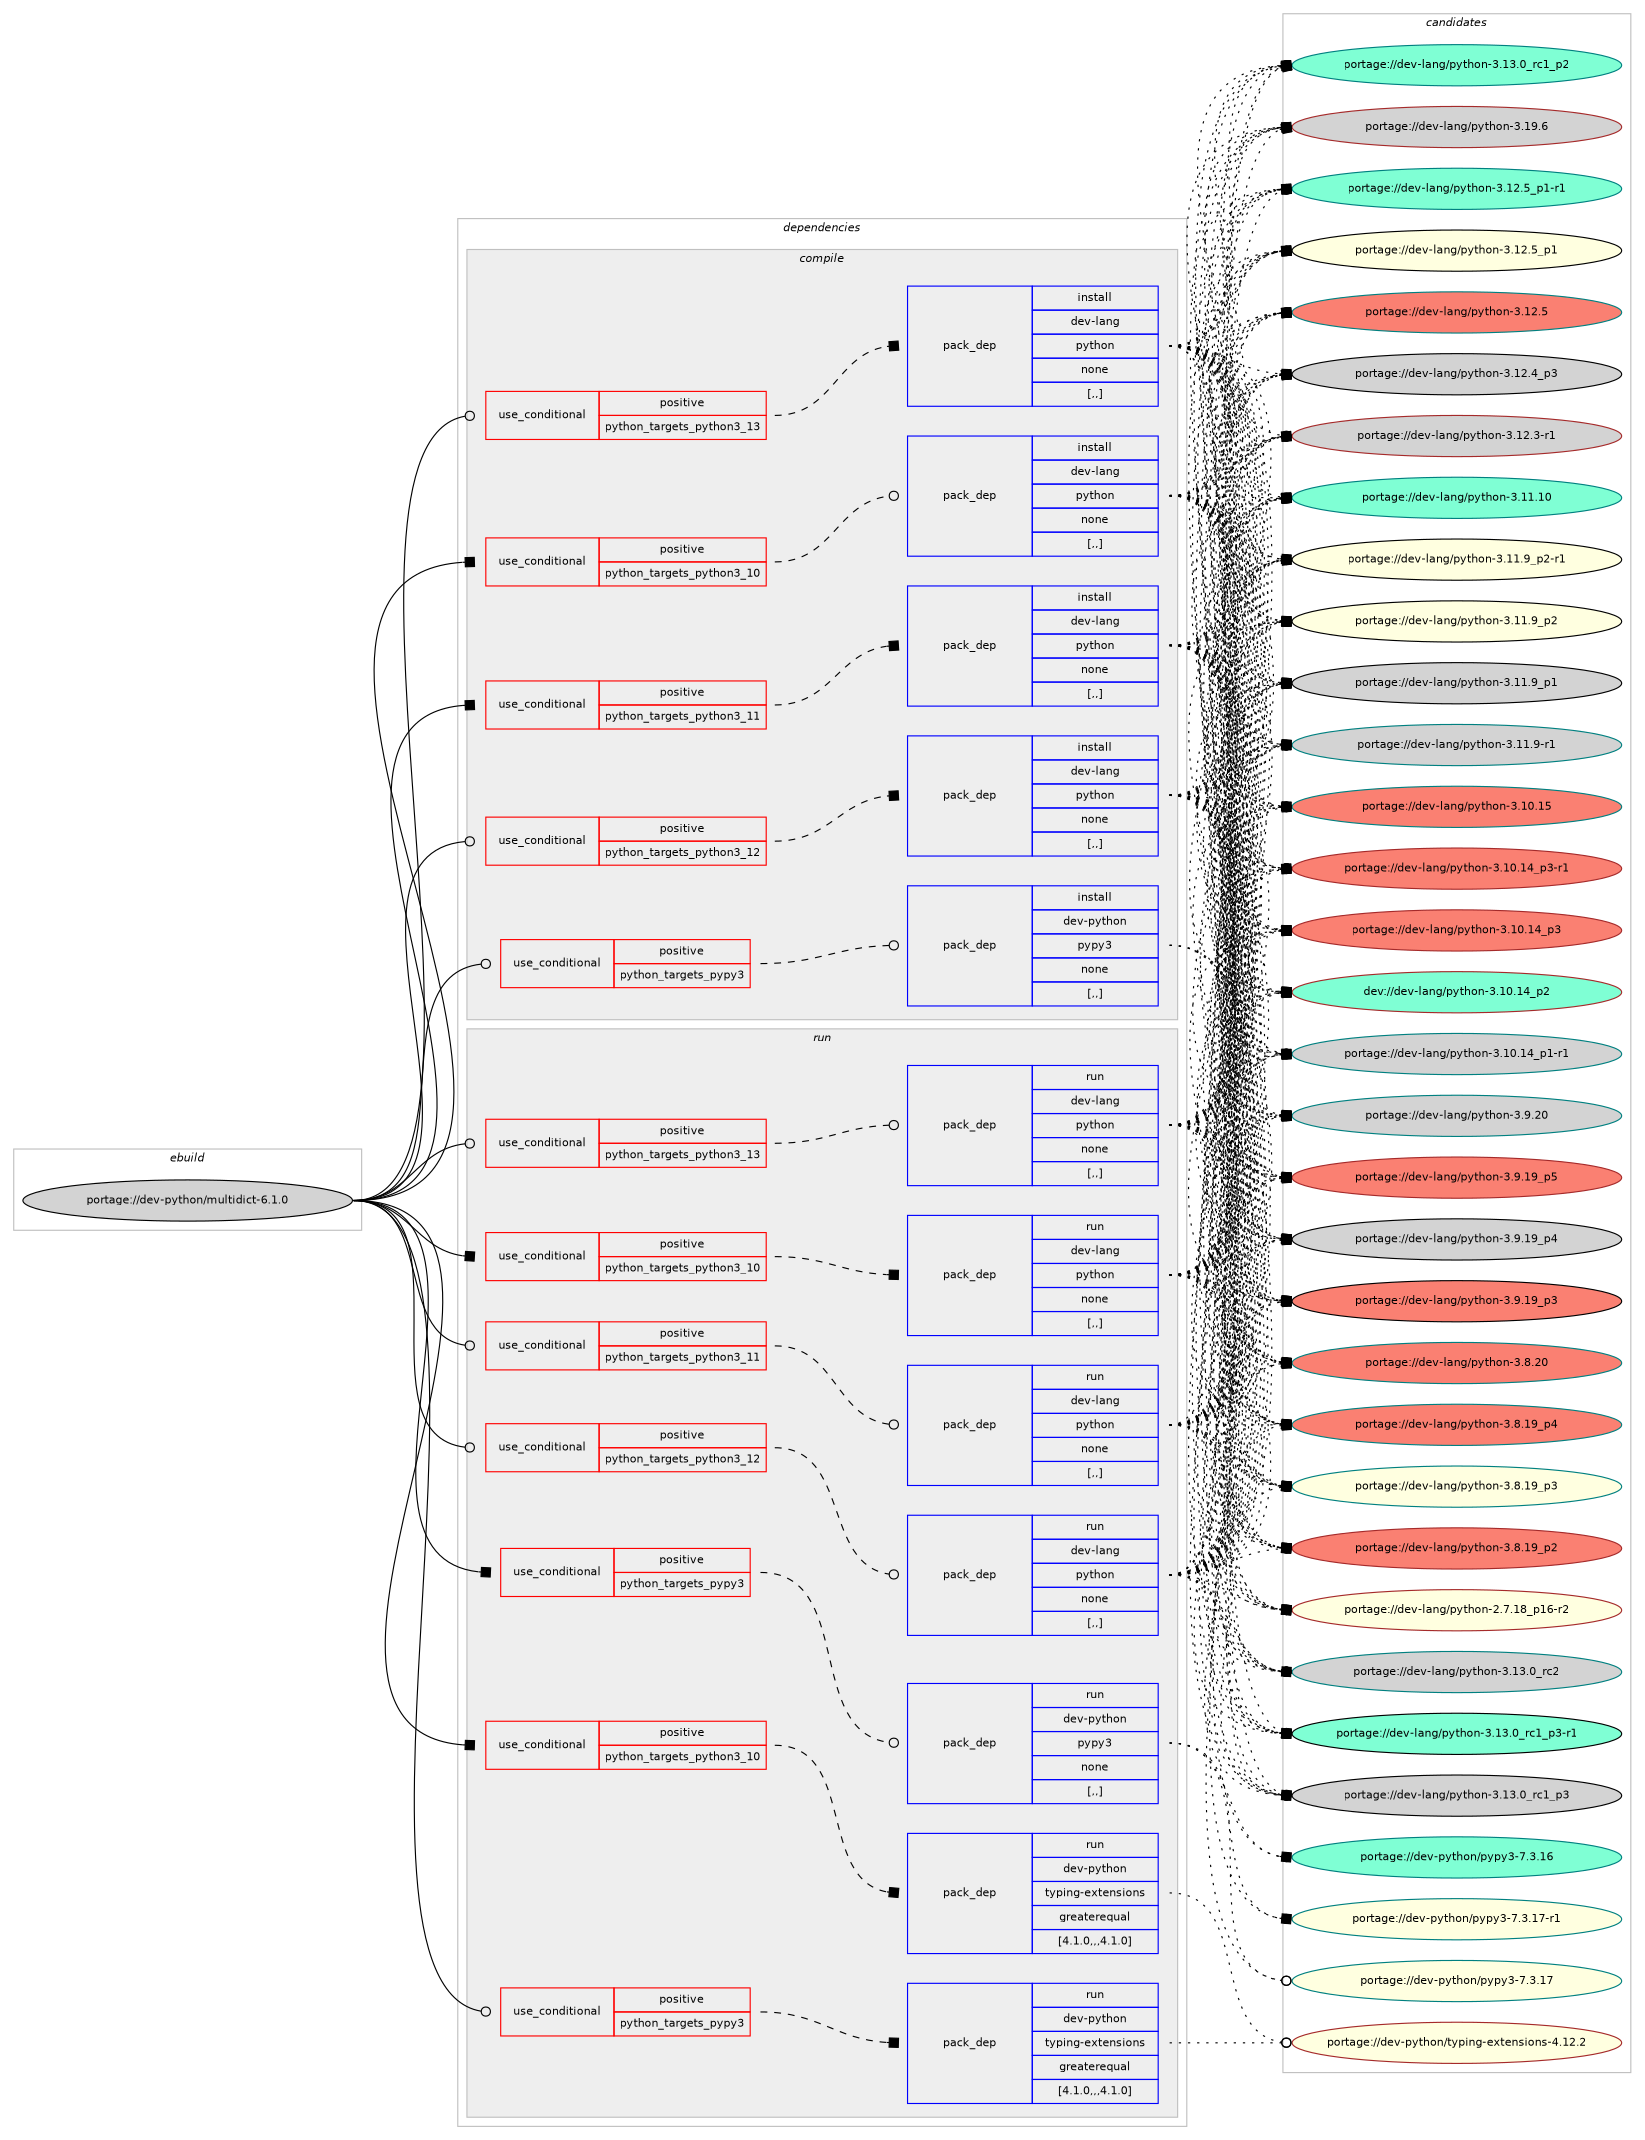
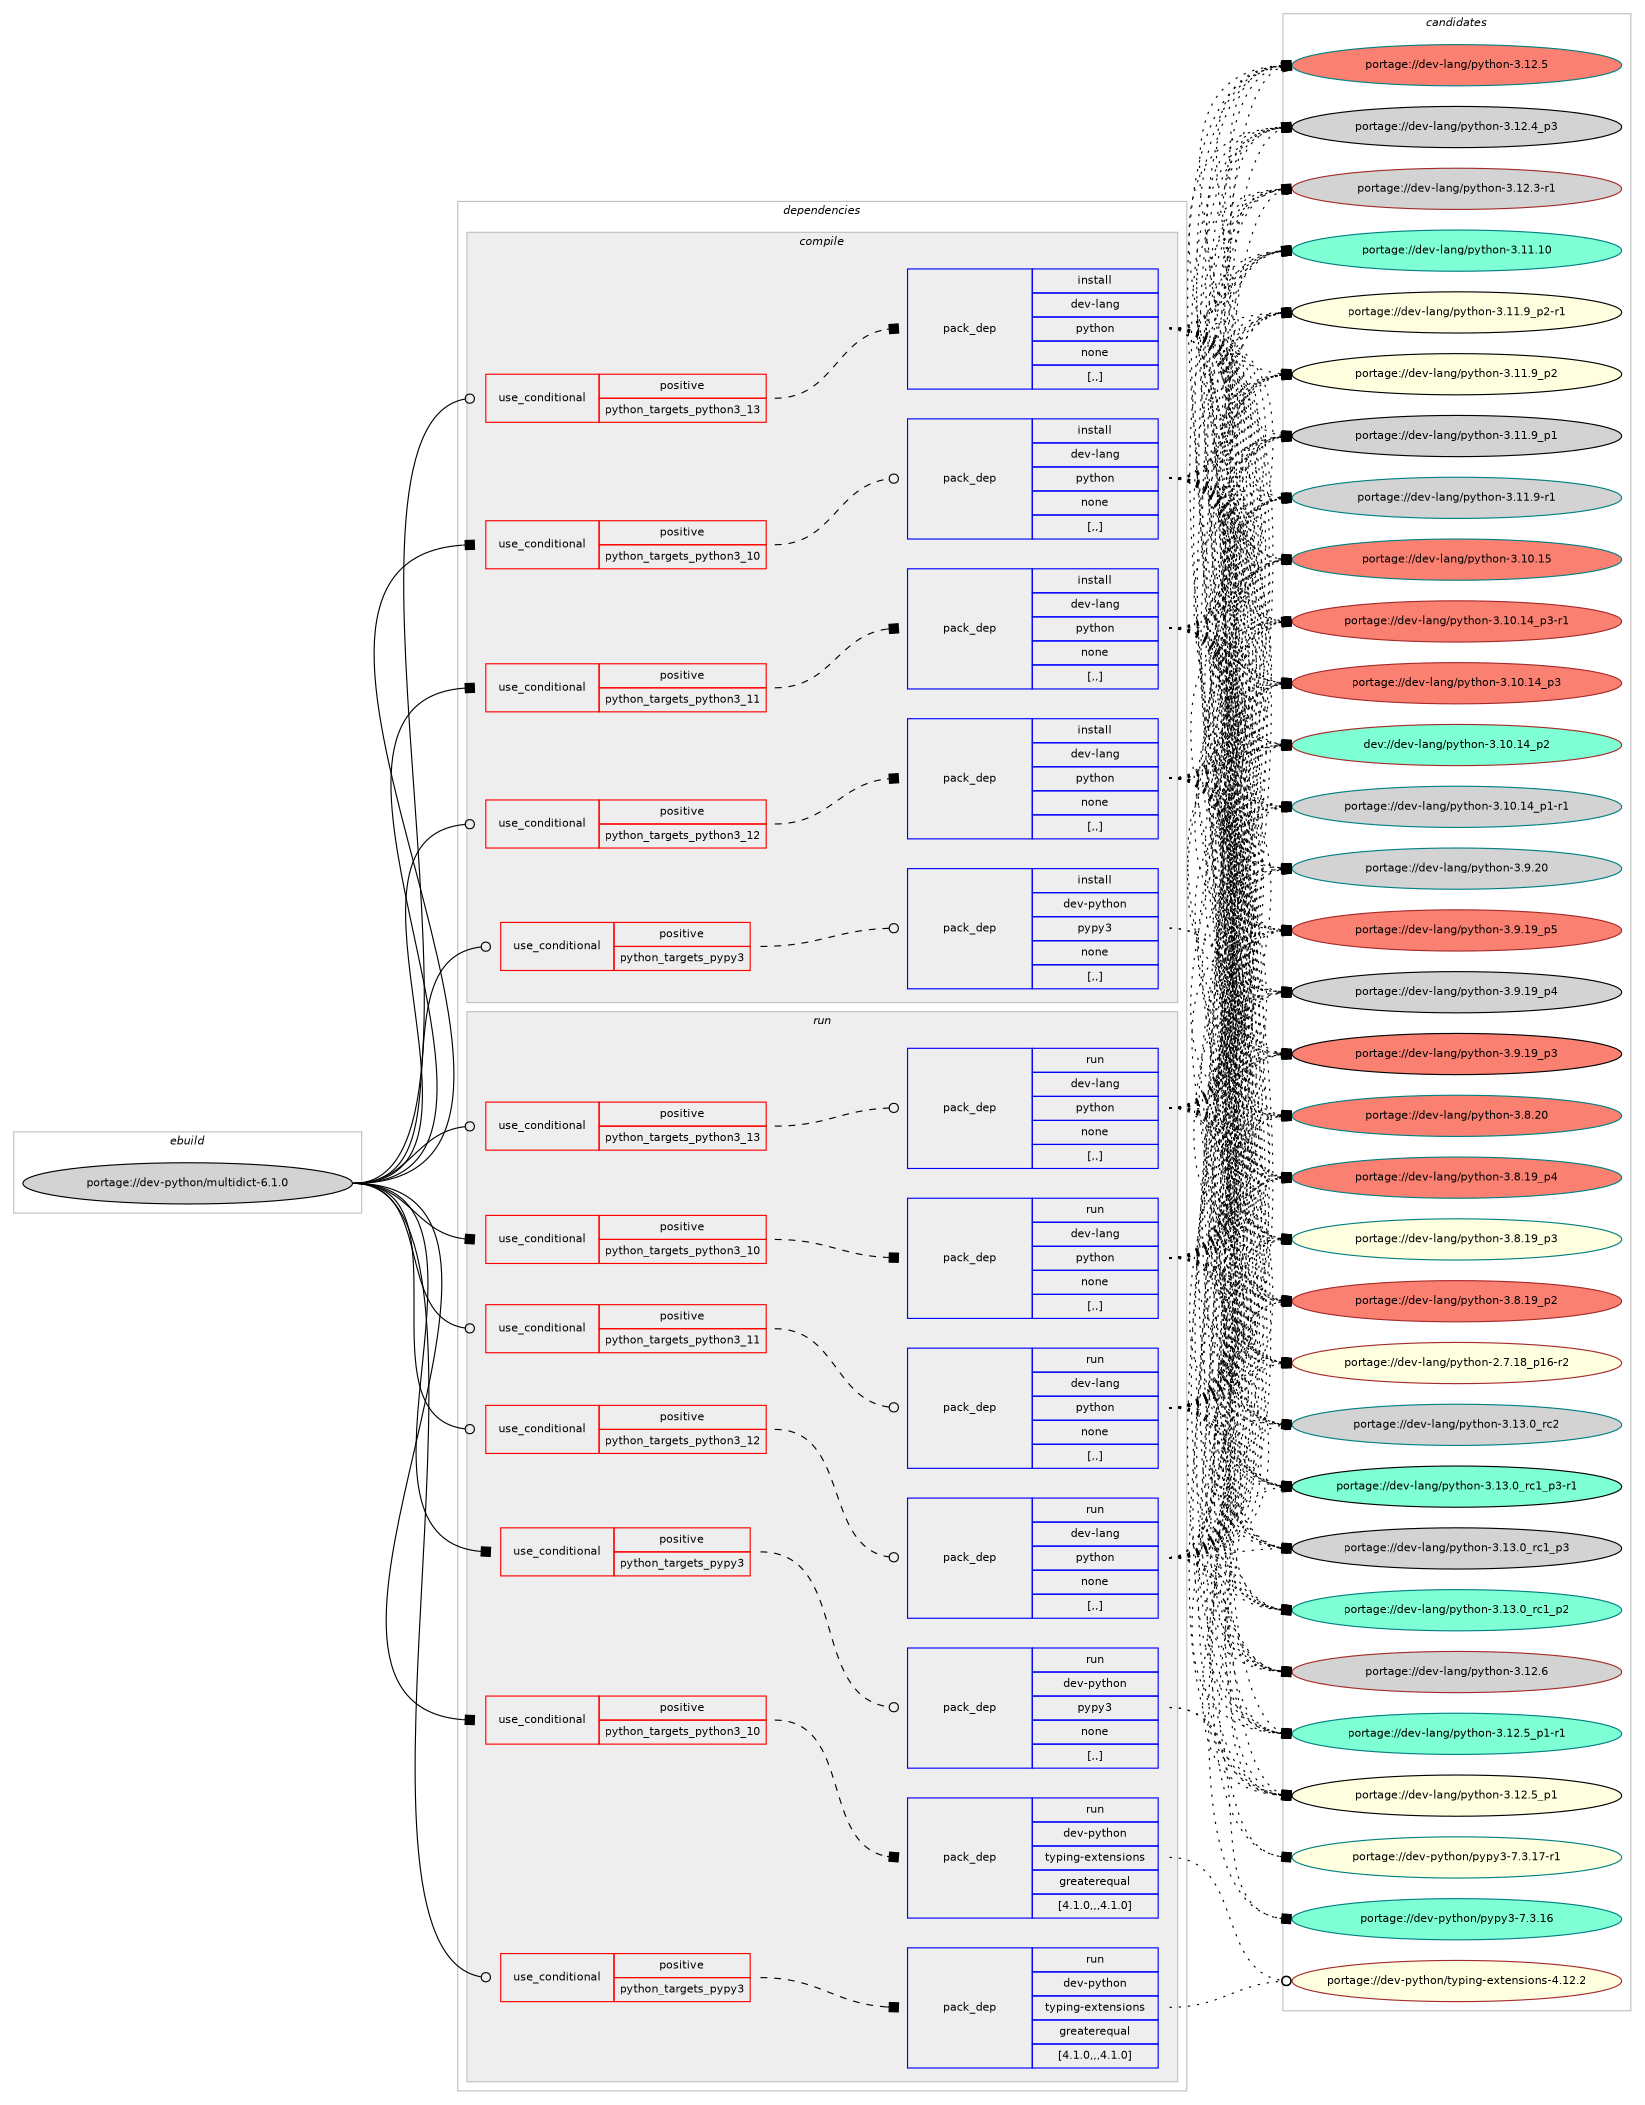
(1457, 127) -> (1457, 1672)
(1457, 1981) -> none
